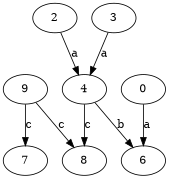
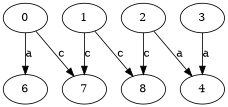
none -> (52, 51)
(25, 89) -> (84, 18)
(84, 121) -> (143, 50)
(111, 122) -> none
